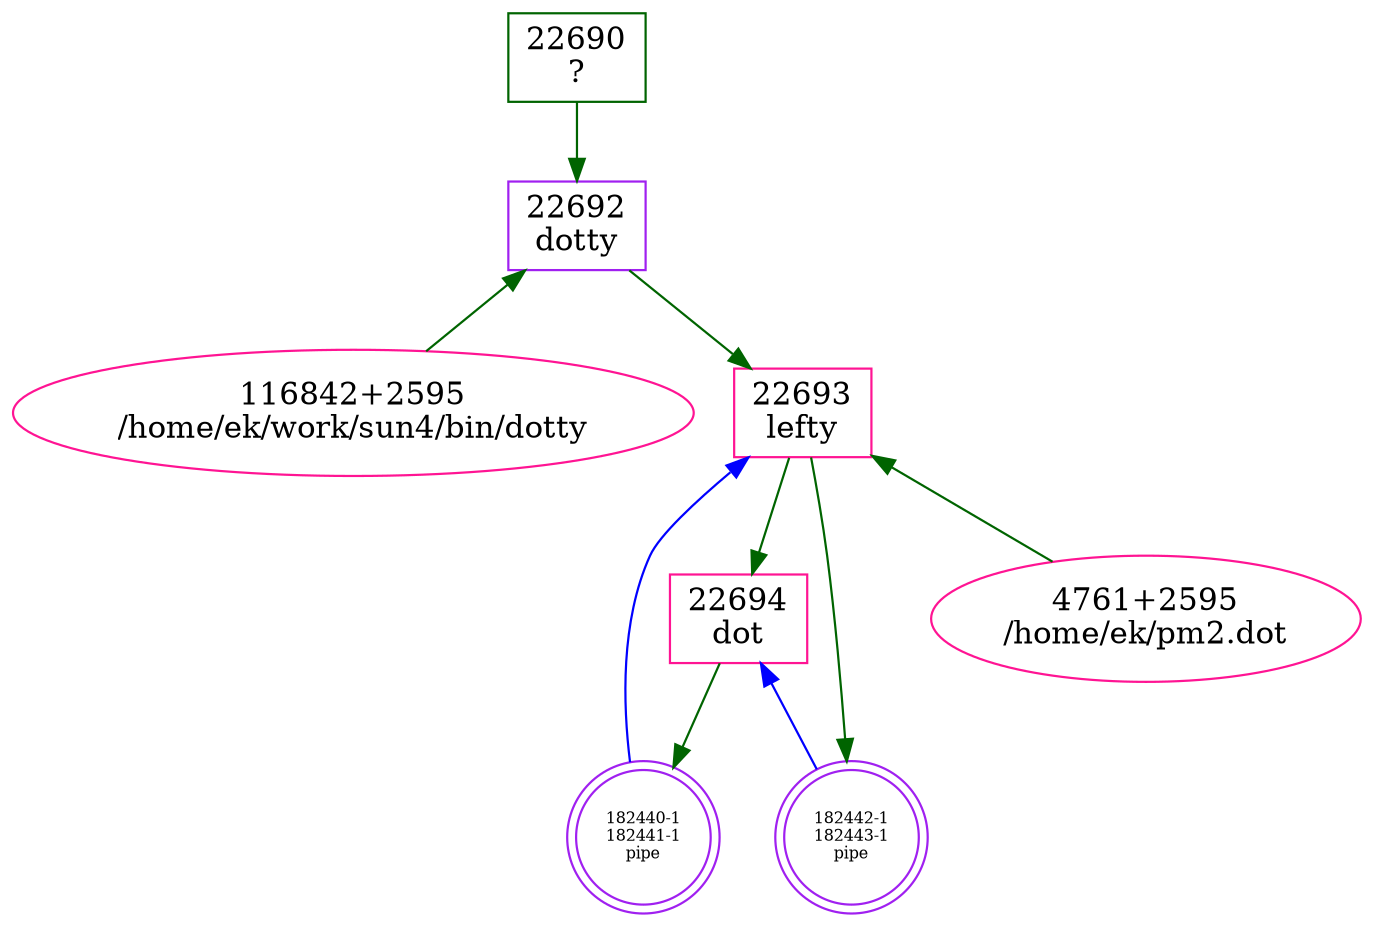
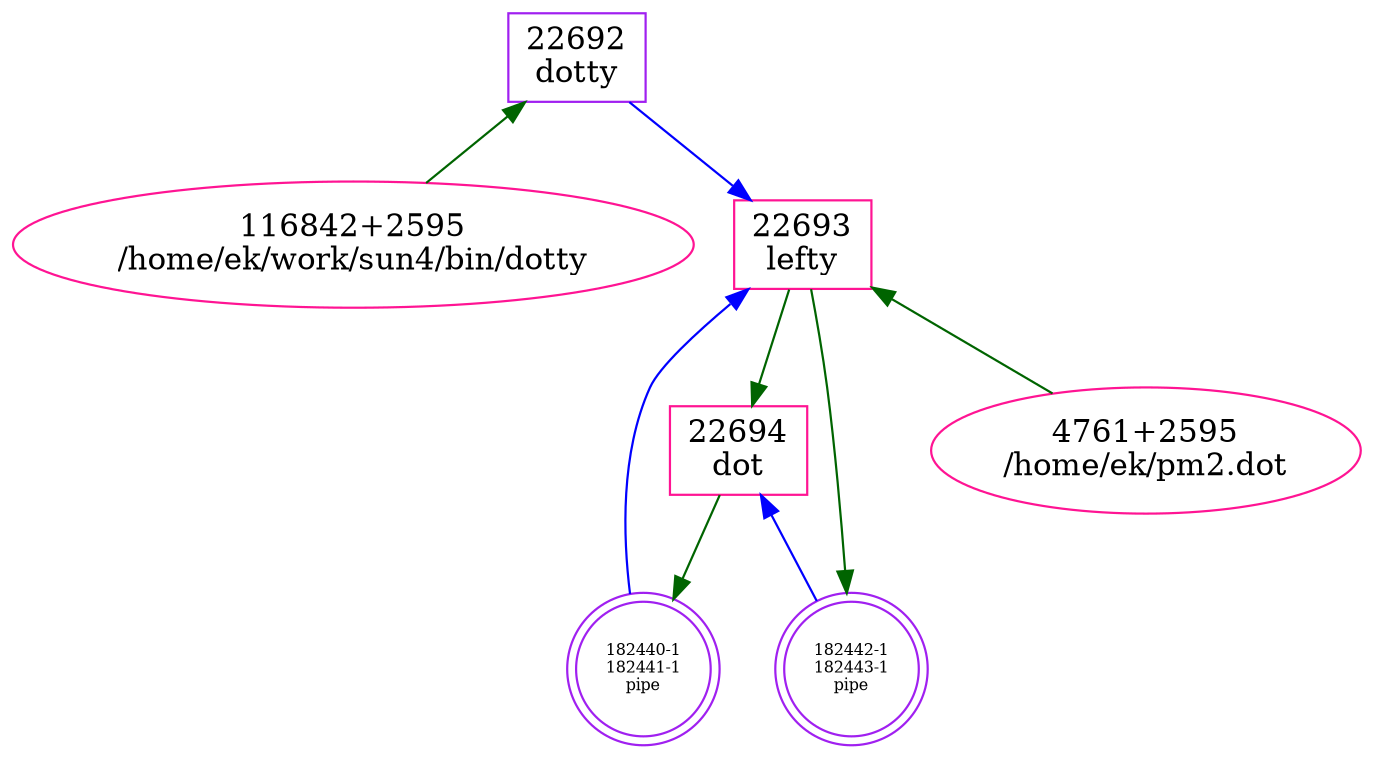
(577, 58) -> none
(681, 312) -> (681, 144)
